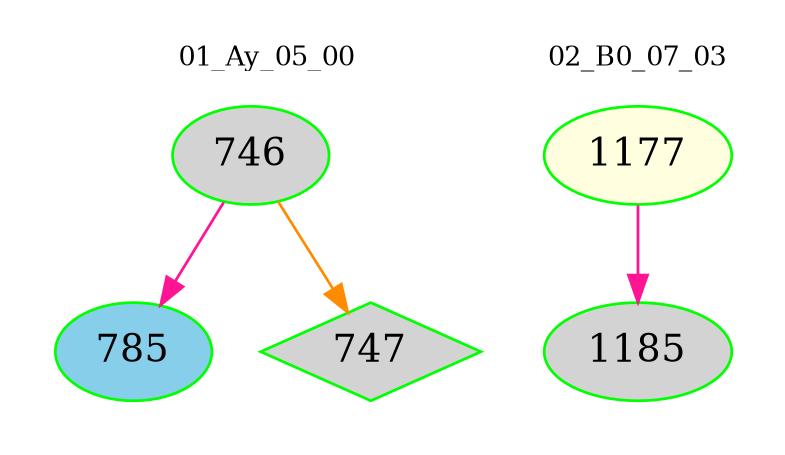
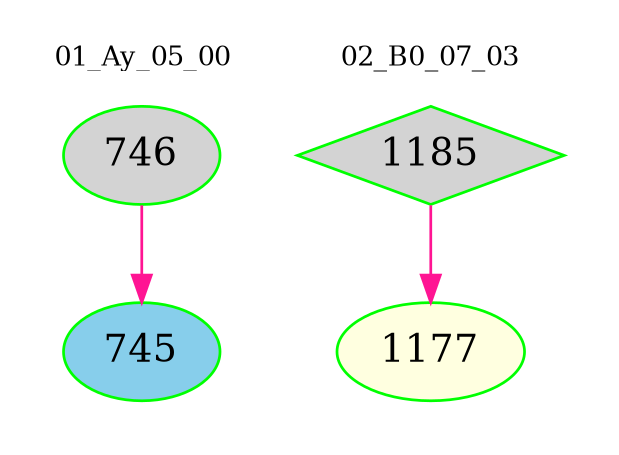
(638, 240) -> (431, 240)
(134, 352) -> (142, 352)
(371, 352) -> none
(638, 352) -> (431, 155)
